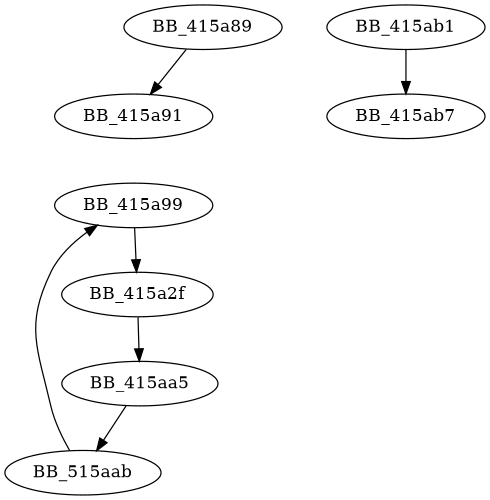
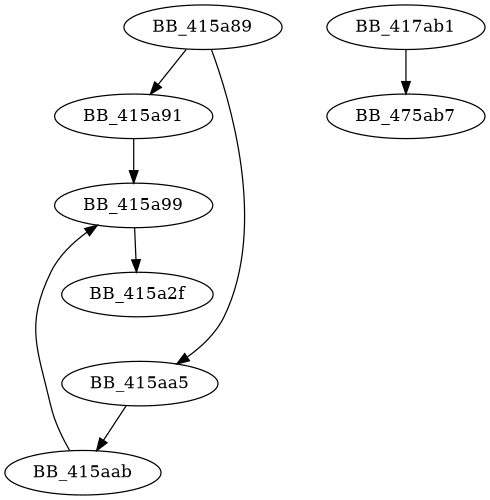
(406, 27) -> (406, 27)
(406, 116) -> (406, 116)
none -> (134, 155)
(138, 333) -> (244, 210)
(83, 473) -> (83, 473)
